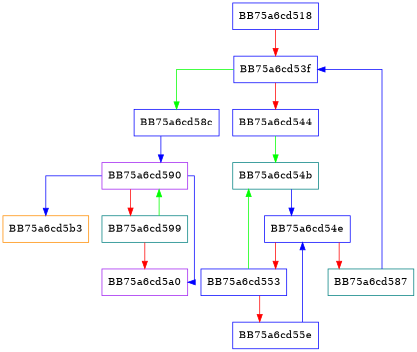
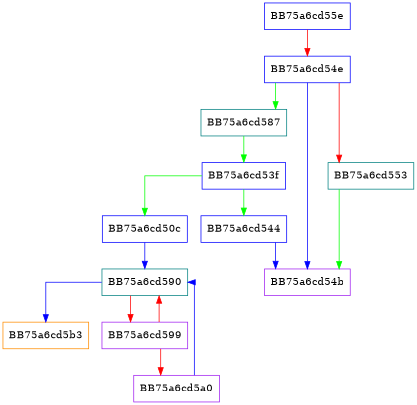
(276, 16) -> none
(276, 92) -> (244, 199)
(177, 123) -> (145, 229)
(382, 141) -> (244, 145)
(276, 145) -> (276, 252)
(145, 176) -> (145, 282)
(276, 176) -> (307, 282)
(291, 199) -> (307, 172)
(159, 206) -> (159, 313)
(194, 226) -> (194, 328)
(145, 229) -> (145, 335)
(339, 252) -> (276, 92)
(244, 282) -> (371, 176)
(303, 286) -> (307, 39)
(260, 305) -> none
